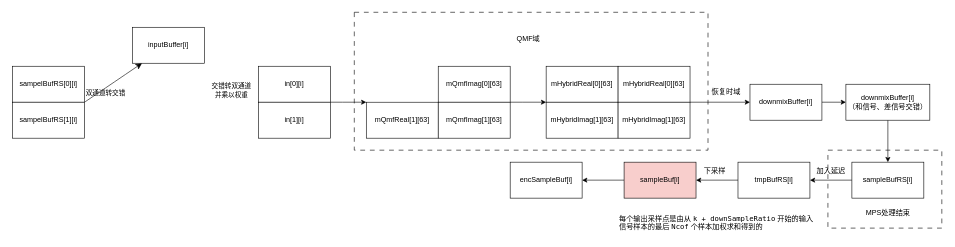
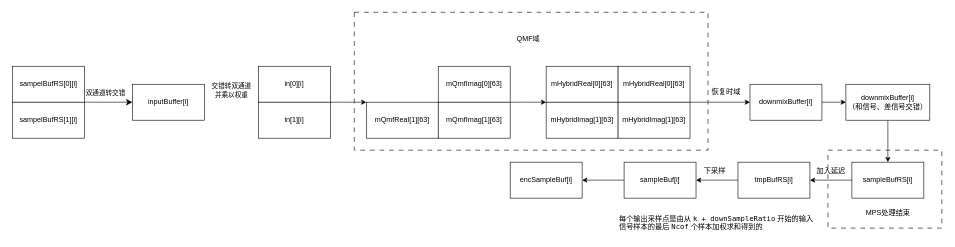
(168, 45) -> (168, 102)
(660, 180) -> (660, 180)
